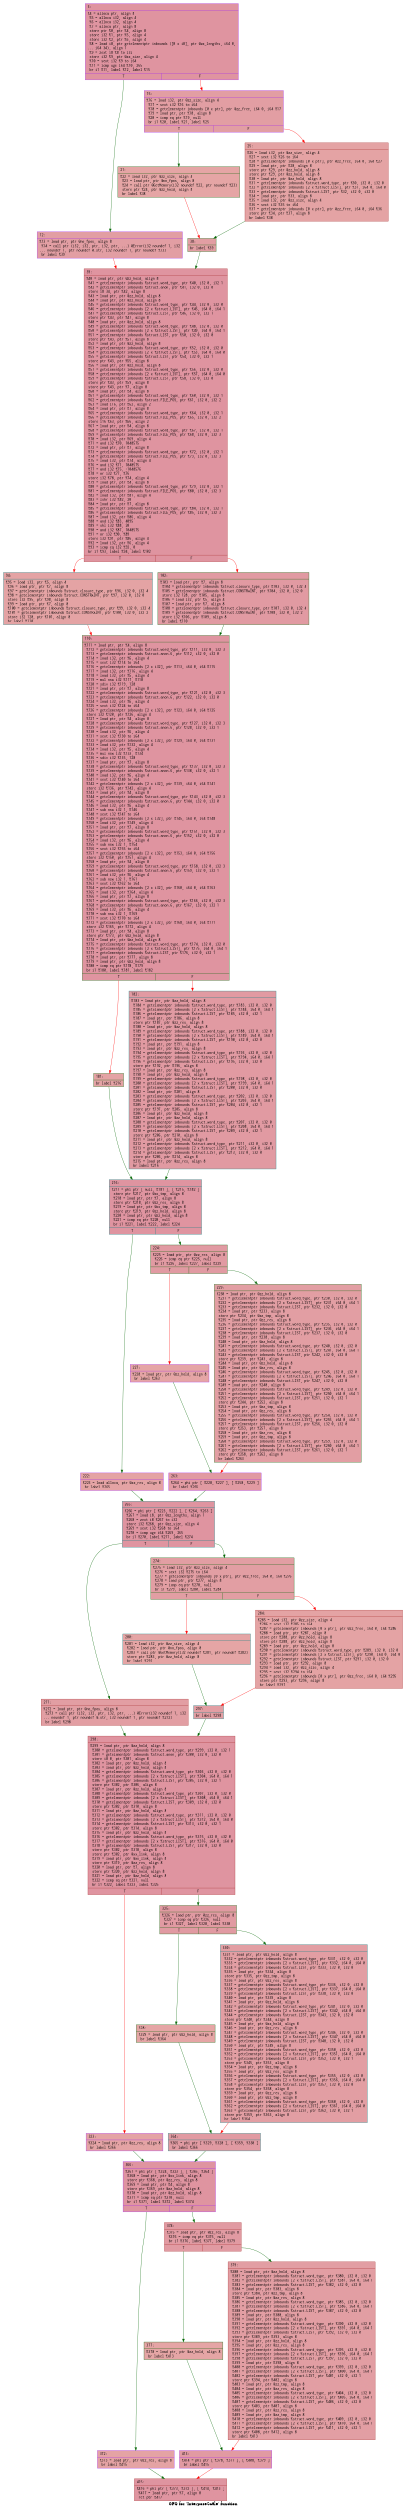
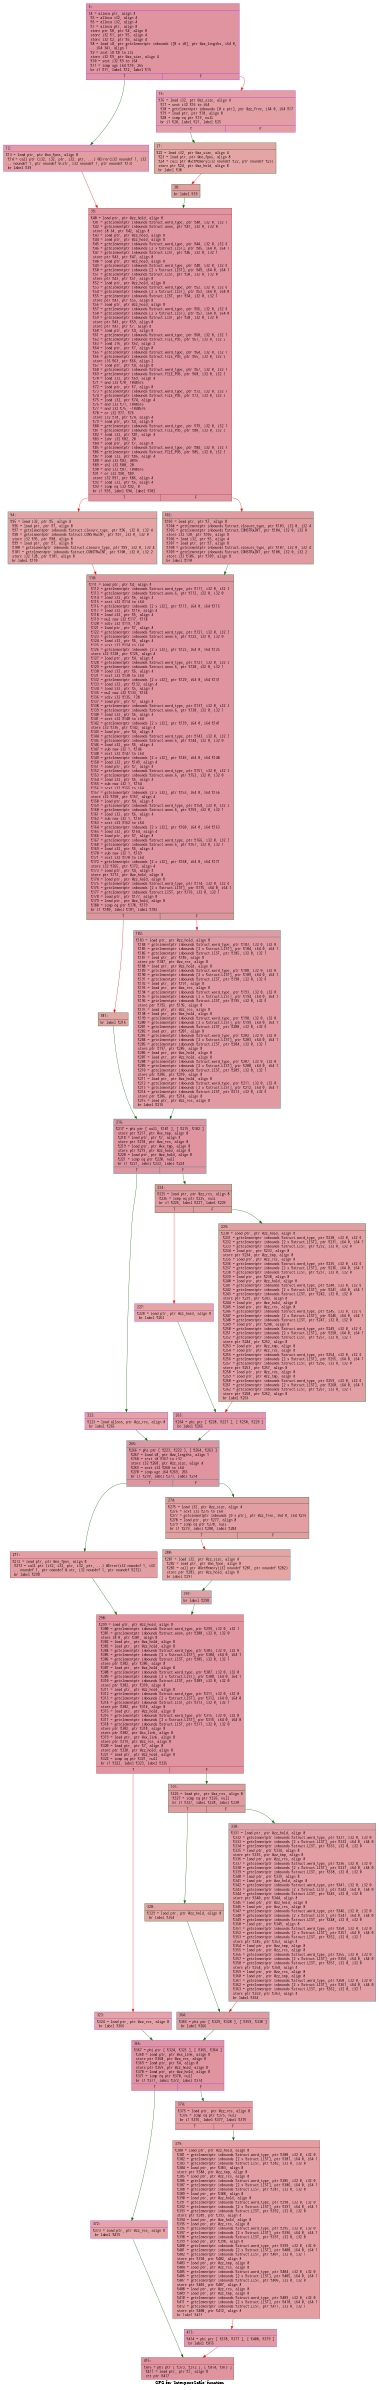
(317, 182) -> none
(329, 1649) -> none
(183, 2351) -> none
